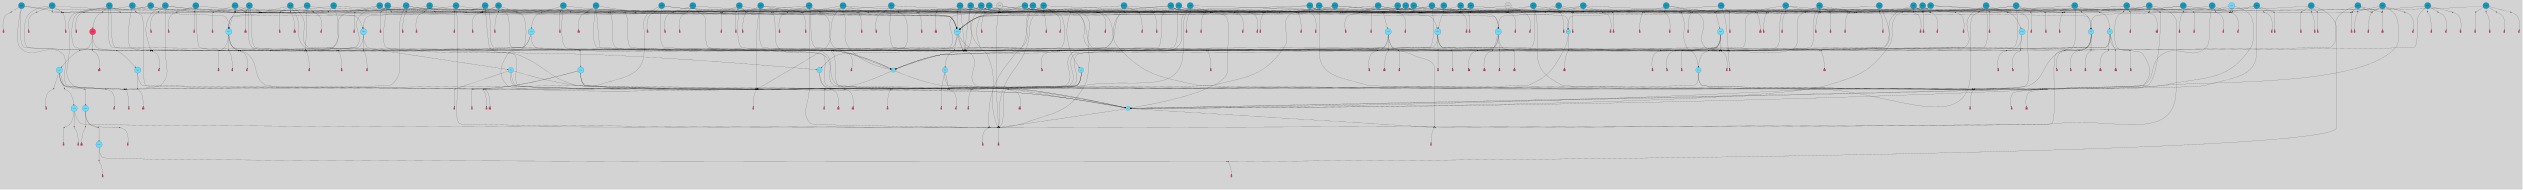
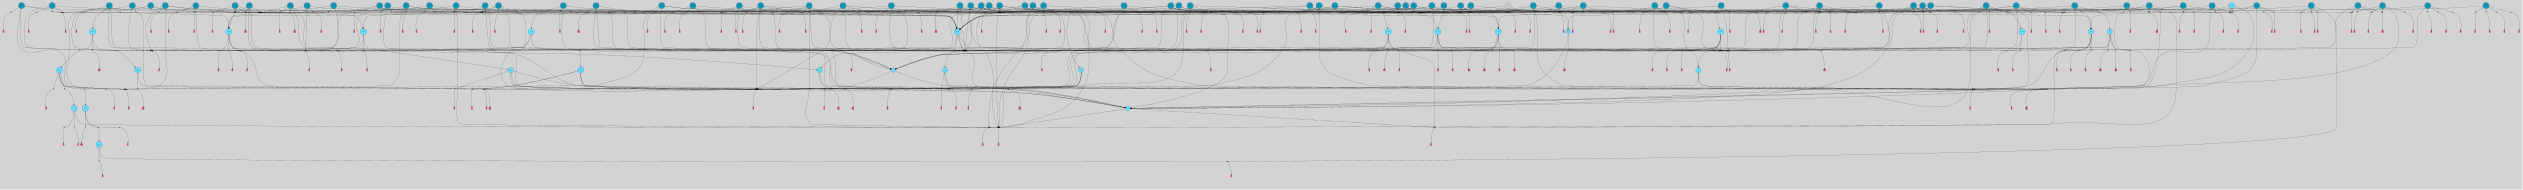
(1000, 6) -> (1000, 6)
none -> (1655, 6)
(93, 32) -> (93, 32)
